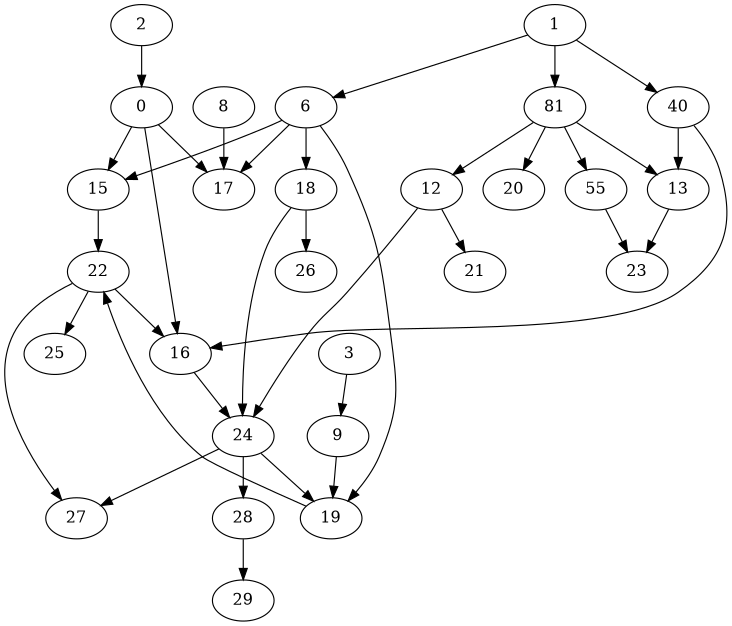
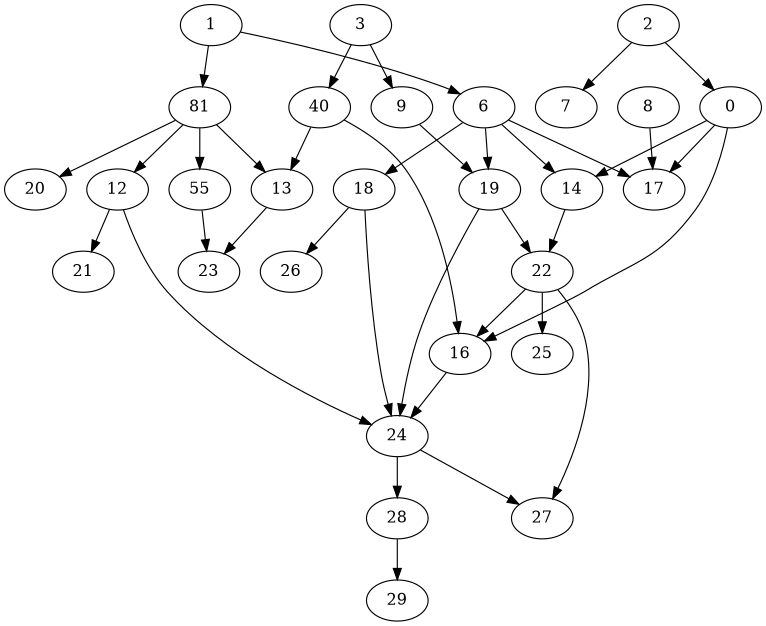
(612, 63) -> (342, 64)
none -> (566, 107)
(98, 190) -> (572, 190)
(283, 473) -> (431, 303)
